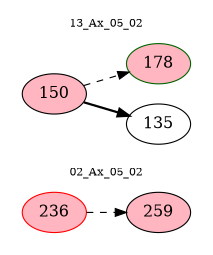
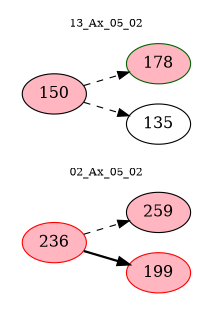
(101, 107) -> (101, 107)
none -> (159, 273)
